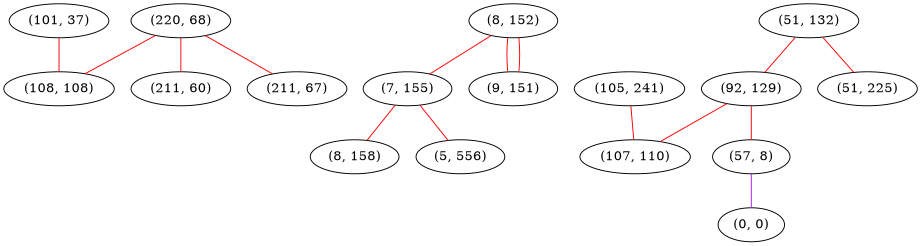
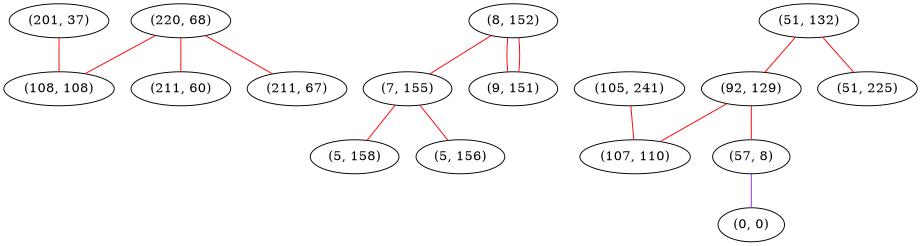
(59, 21) -> (59, 21)
(355, 157) -> (355, 157)
(460, 157) -> (460, 157)
